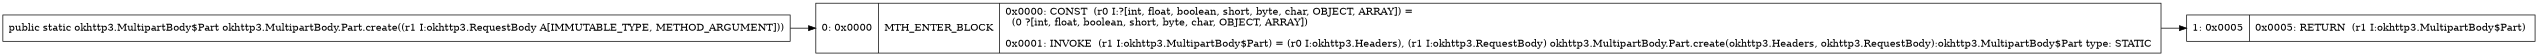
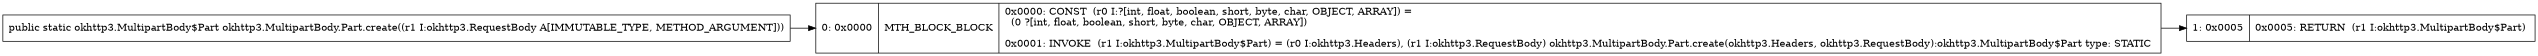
(939, 28) -> (939, 28)
